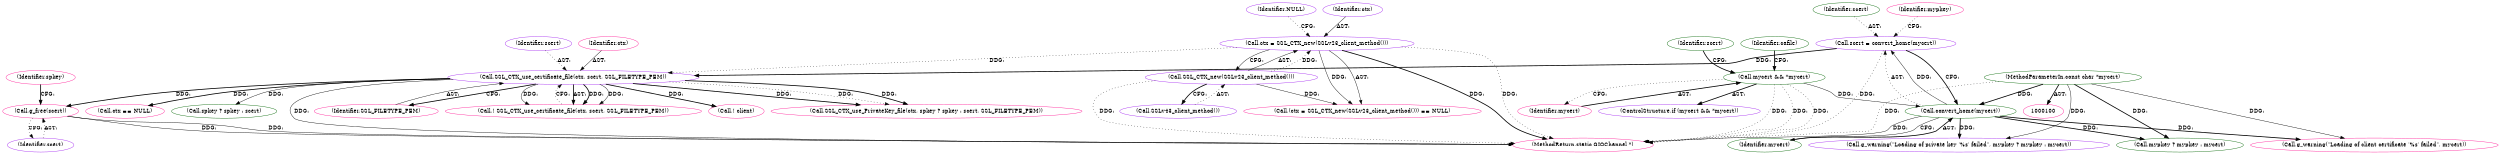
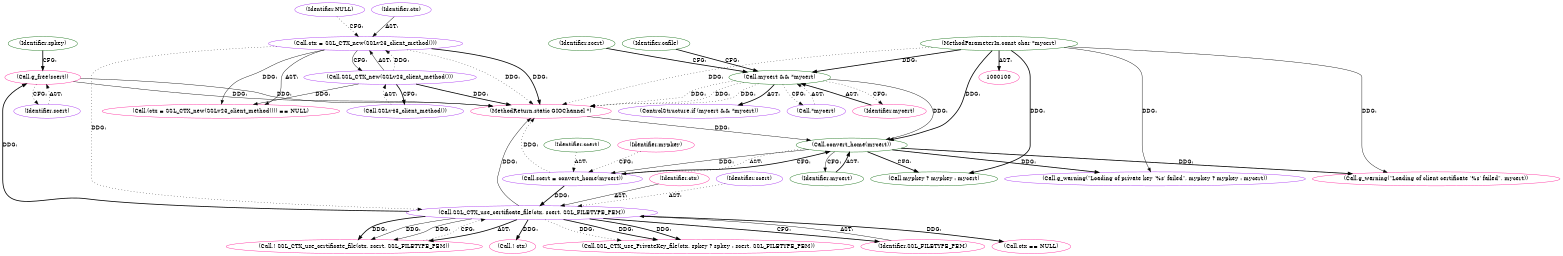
none -> (889, 61)
(41, 77) -> (43, 44)
(224, 111) -> none
(736, 111) -> (513, 247)
none -> (816, 111)
(2091, 128) -> (906, 162)
(1262, 135) -> (461, 95)
(1787, 137) -> (697, 128)
